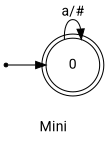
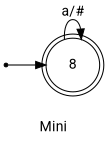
(73, 65) -> (73, 65)
